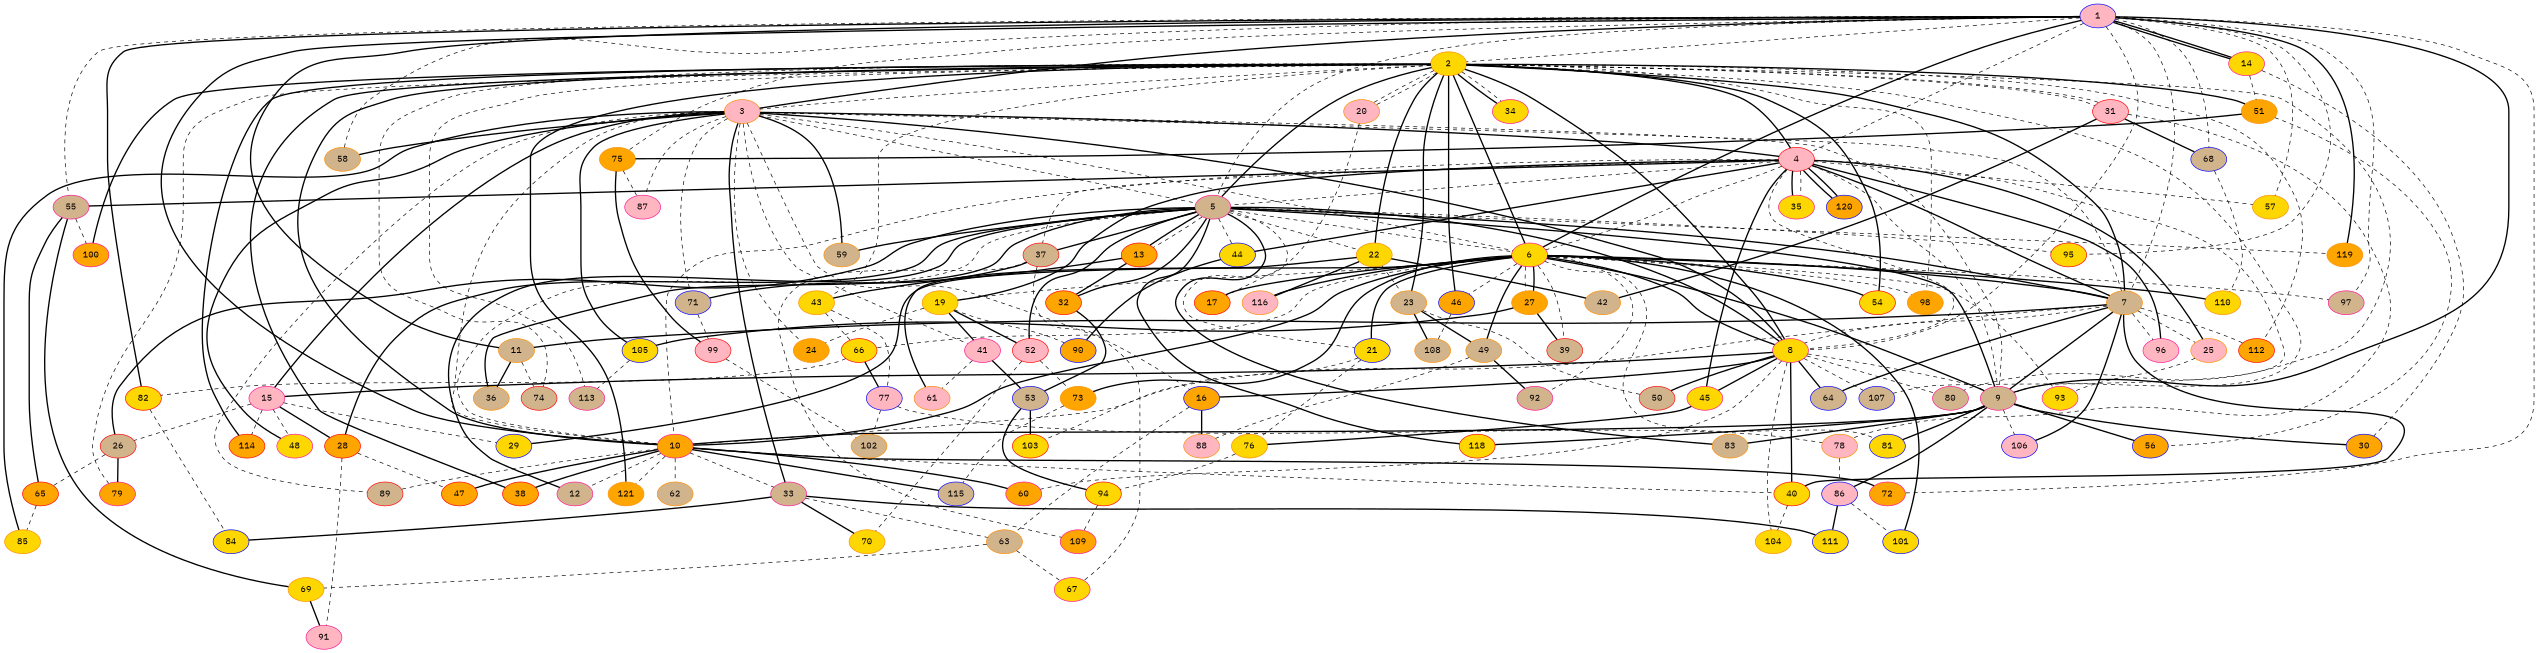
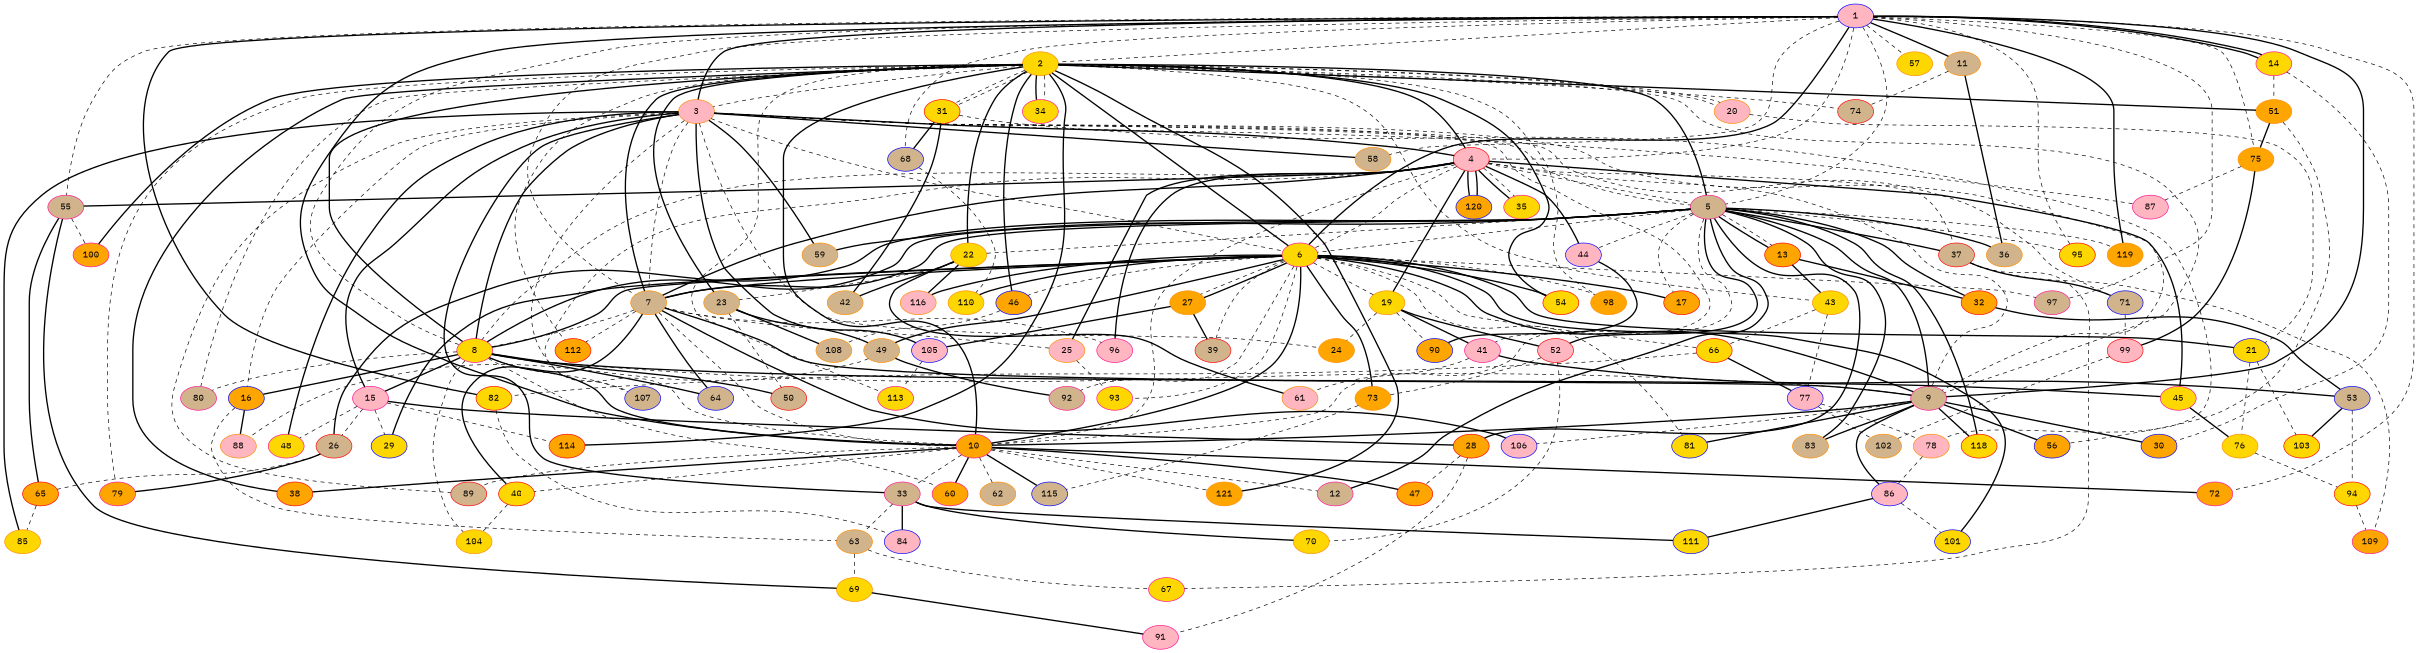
(2111, 112) -> (942, 112)
(2034, 182) -> none
(1237, 255) -> (1583, 255)
(1320, 322) -> none
(640, 351) -> (930, 351)
(587, 398) -> (896, 398)
(1791, 419) -> (621, 411)
(1025, 471) -> (2352, 448)
(231, 542) -> (902, 542)
